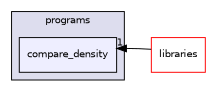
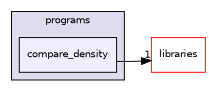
(139, 49) -> (130, 61)
